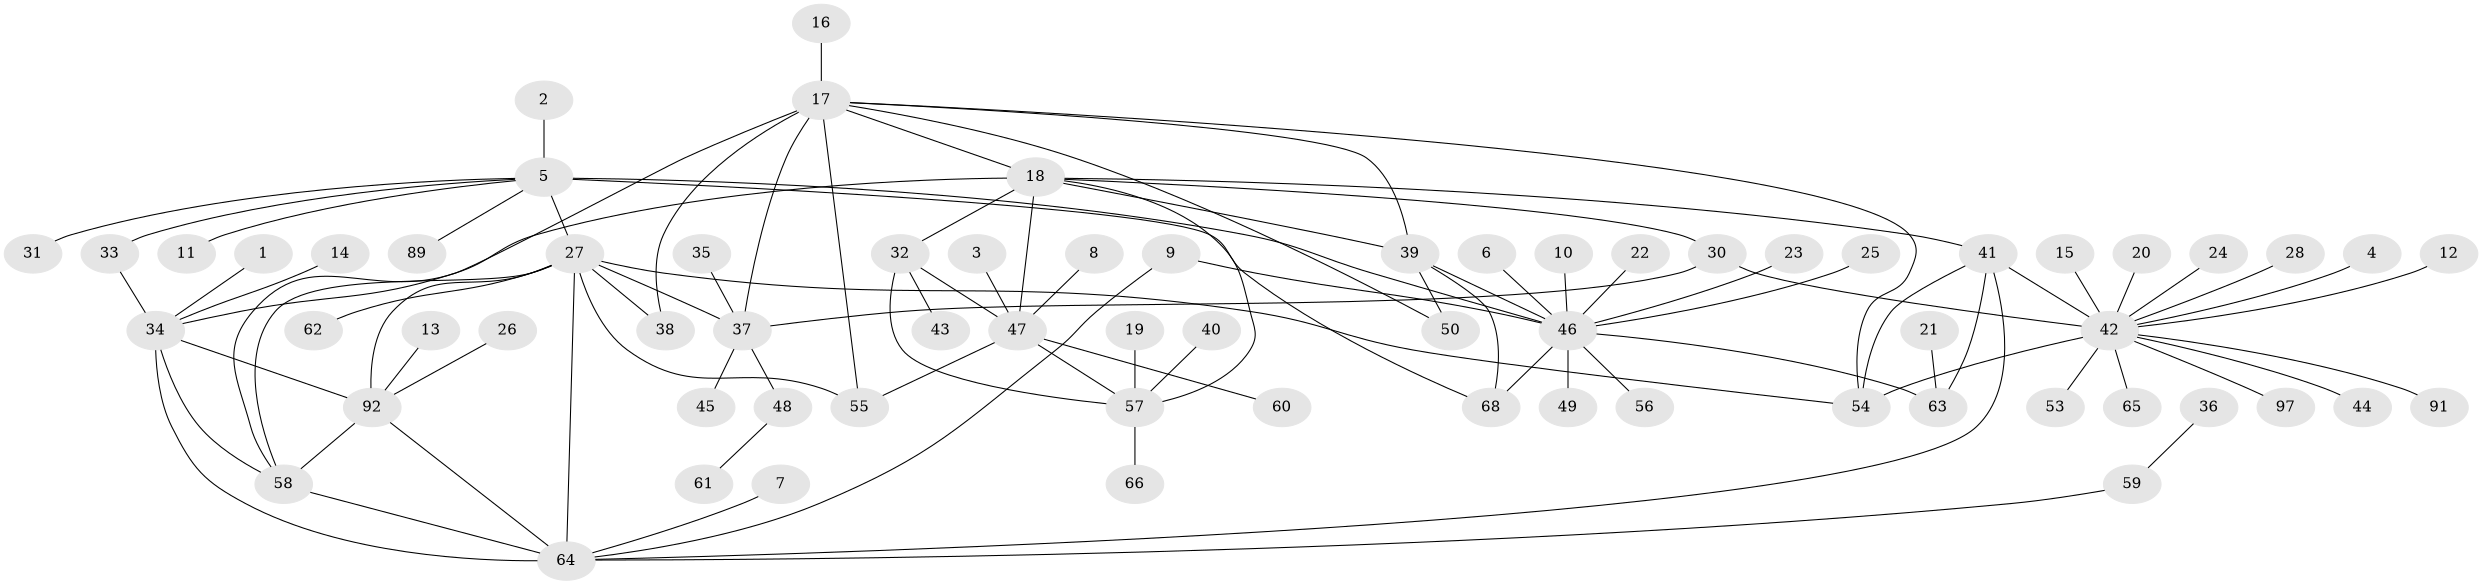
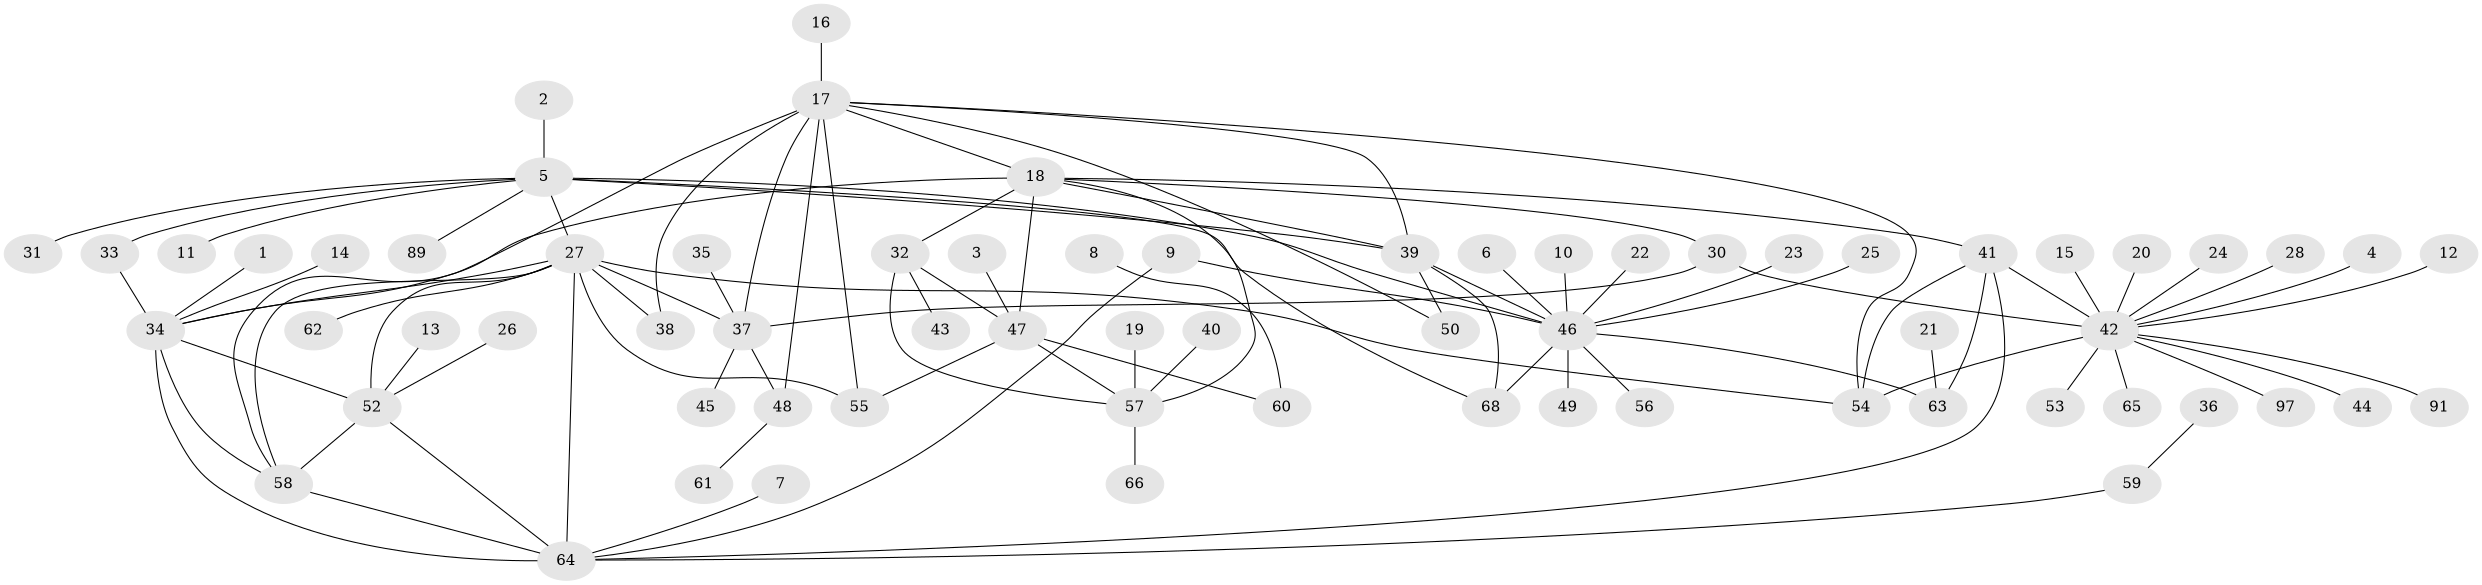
none -> (978, 206)
none -> (802, 254)
(1062, 287) -> (1226, 294)
none -> (365, 292)
(372, 407) -> (372, 407)
